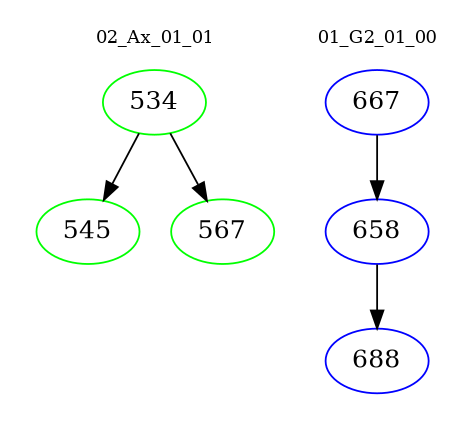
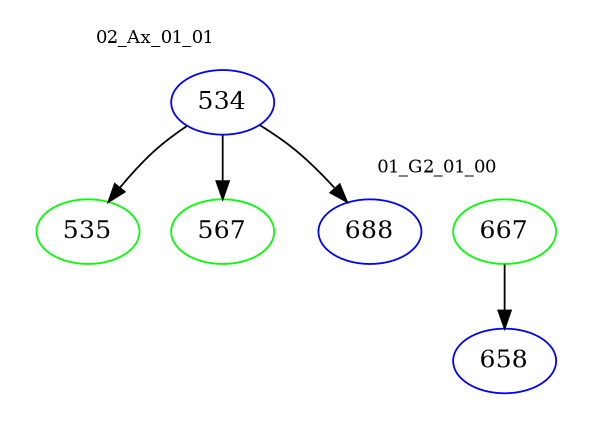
(154, 102) -> (223, 102)
(377, 102) -> (505, 232)
(88, 232) -> (88, 232)
(377, 288) -> (316, 168)
